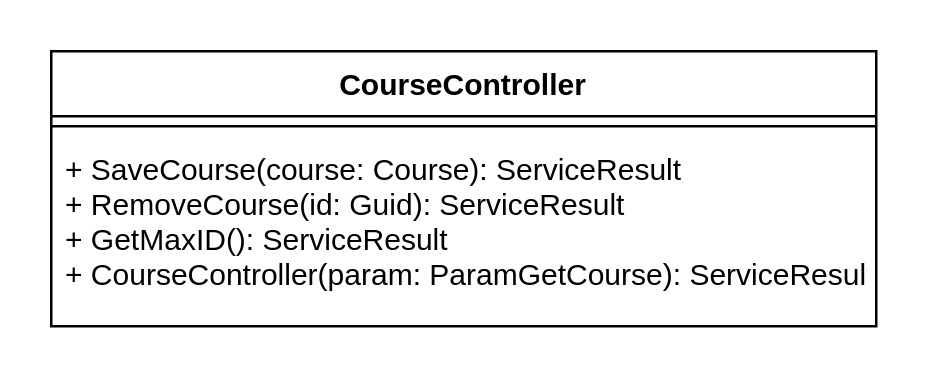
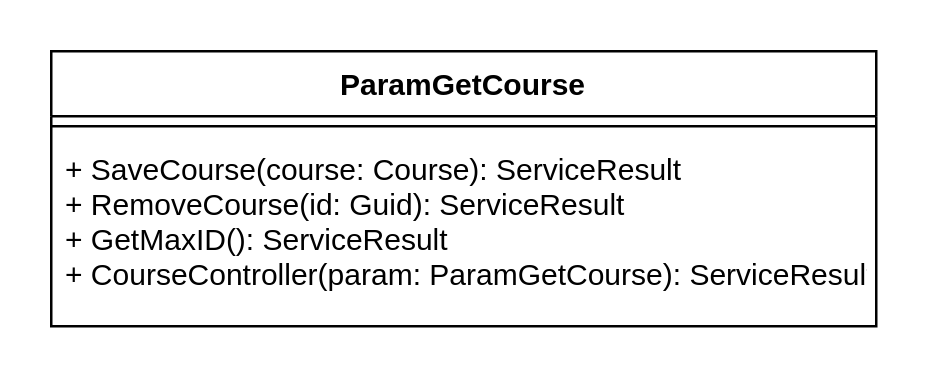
(463, 85) -> (463, 85)
